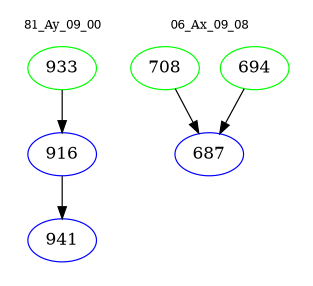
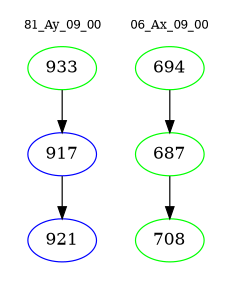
(210, 26) -> (170, 26)
(184, 106) -> (170, 191)
(62, 154) -> (62, 154)
(209, 154) -> (170, 154)
(62, 240) -> (62, 240)
